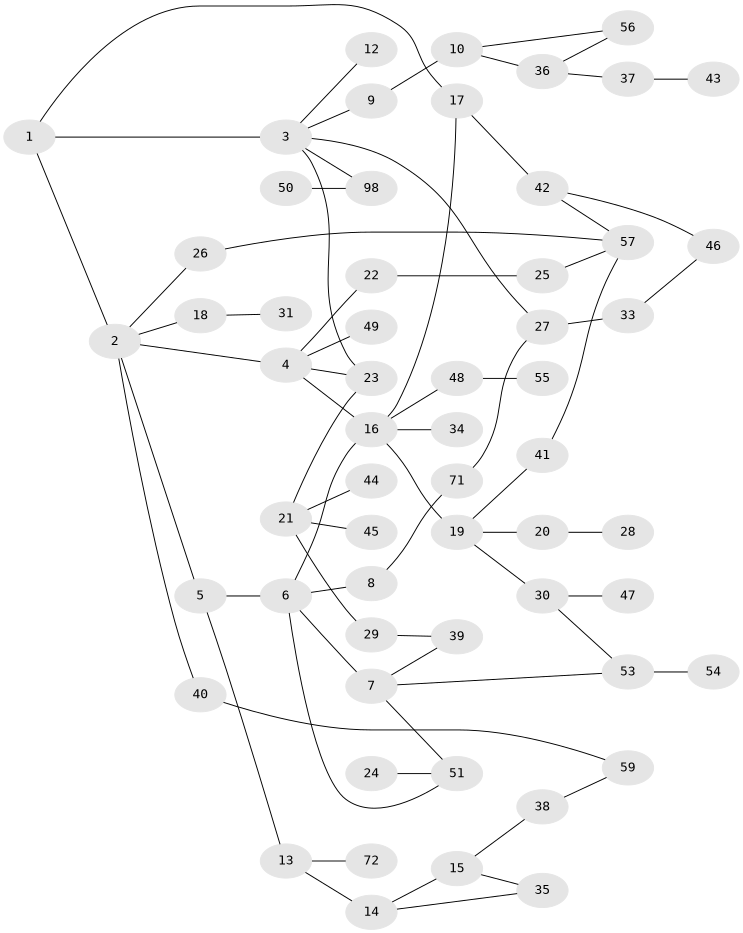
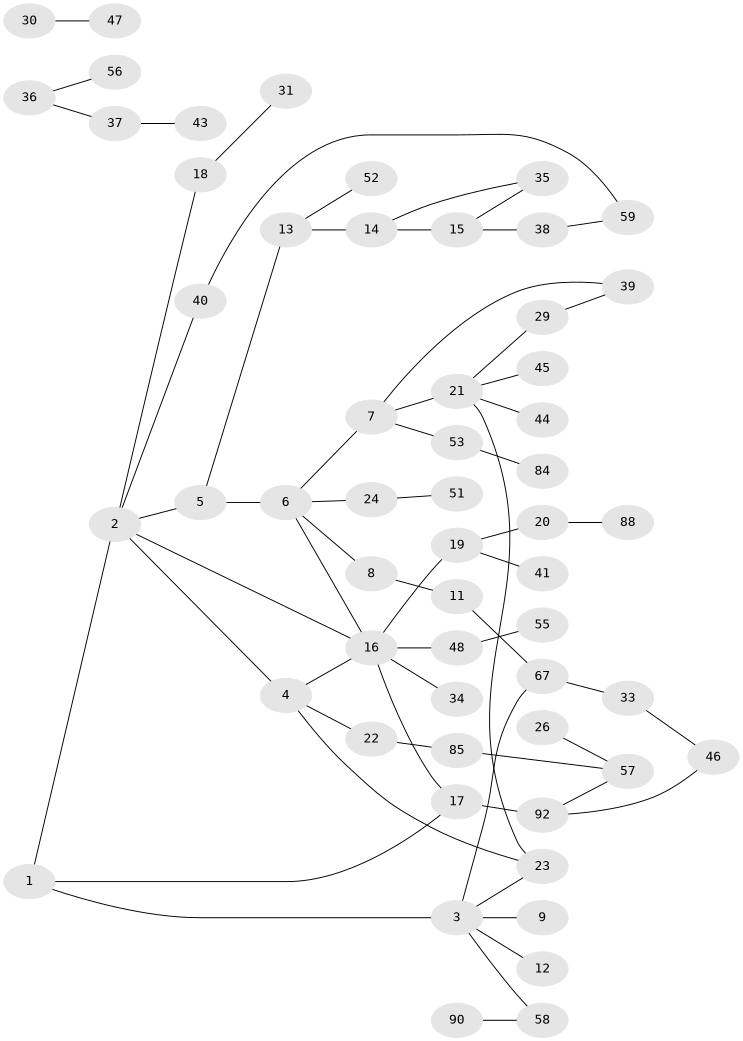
(457, 50) -> none
(286, 188) -> (457, 1020)
(371, 188) -> (542, 1020)
(542, 188) -> (542, 815)
(542, 276) -> (457, 750)
(158, 298) -> (243, 586)
(371, 327) -> none
(542, 327) -> (542, 676)
(585, 349) -> none
(457, 481) -> (457, 597)
(628, 532) -> (628, 522)
(500, 564) -> none
(585, 634) -> none
(713, 672) -> (542, 471)
(409, 724) -> (414, 404)
(322, 757) -> (329, 501)
(371, 861) -> (371, 179)
